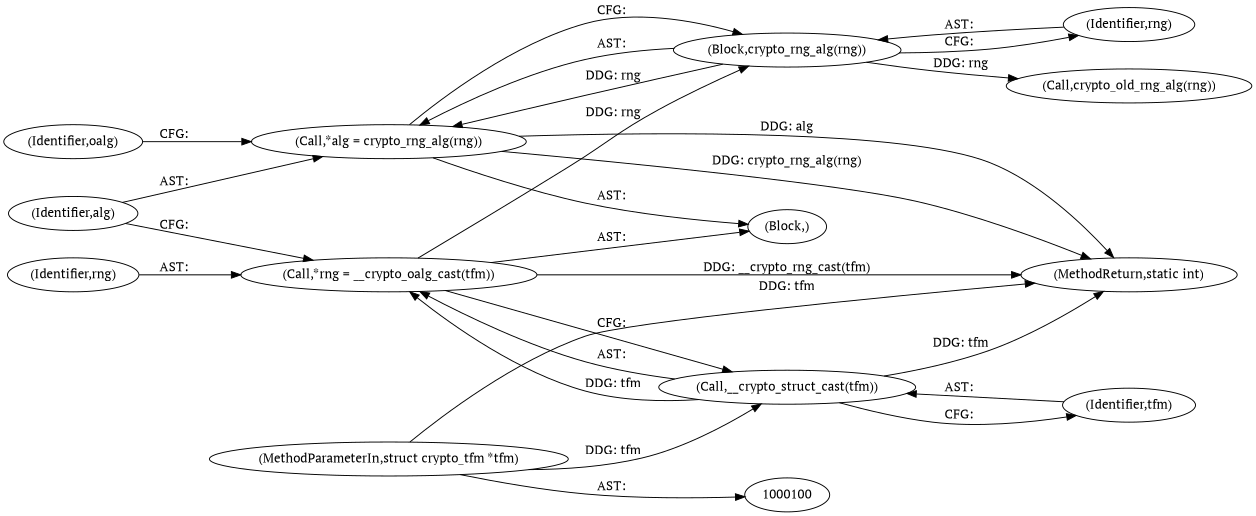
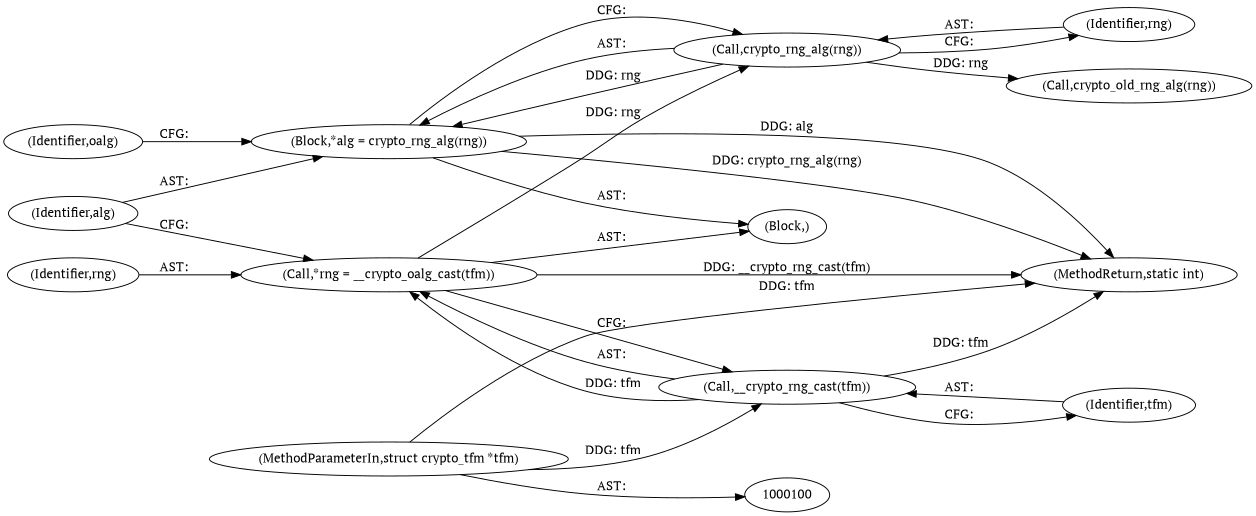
(787, 50) -> (787, 50)
(389, 142) -> (389, 142)
(787, 387) -> (787, 387)
